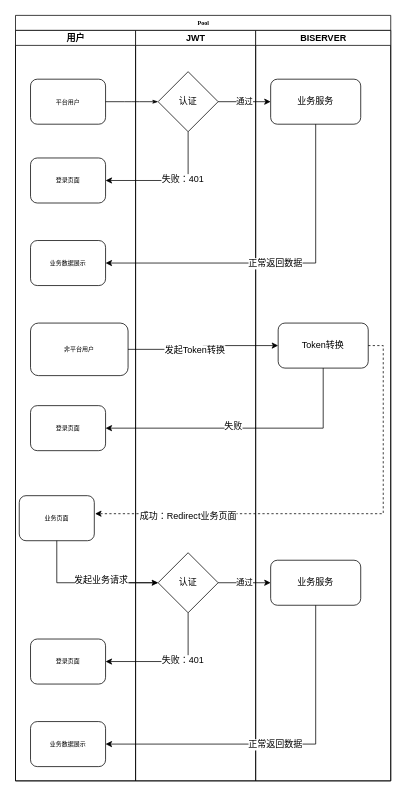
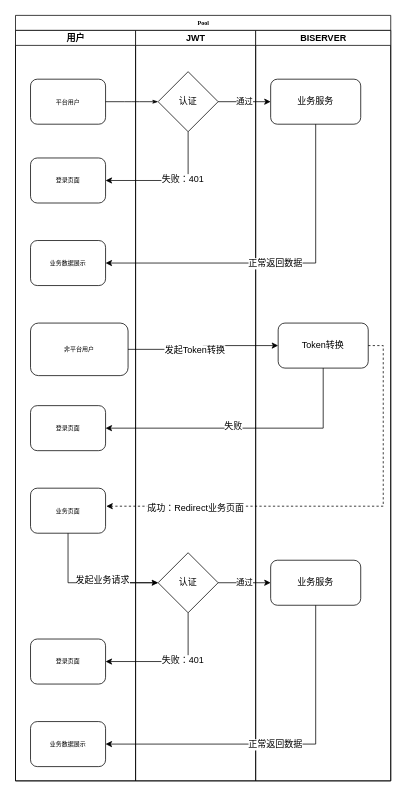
(57, 518) -> (68, 510)
